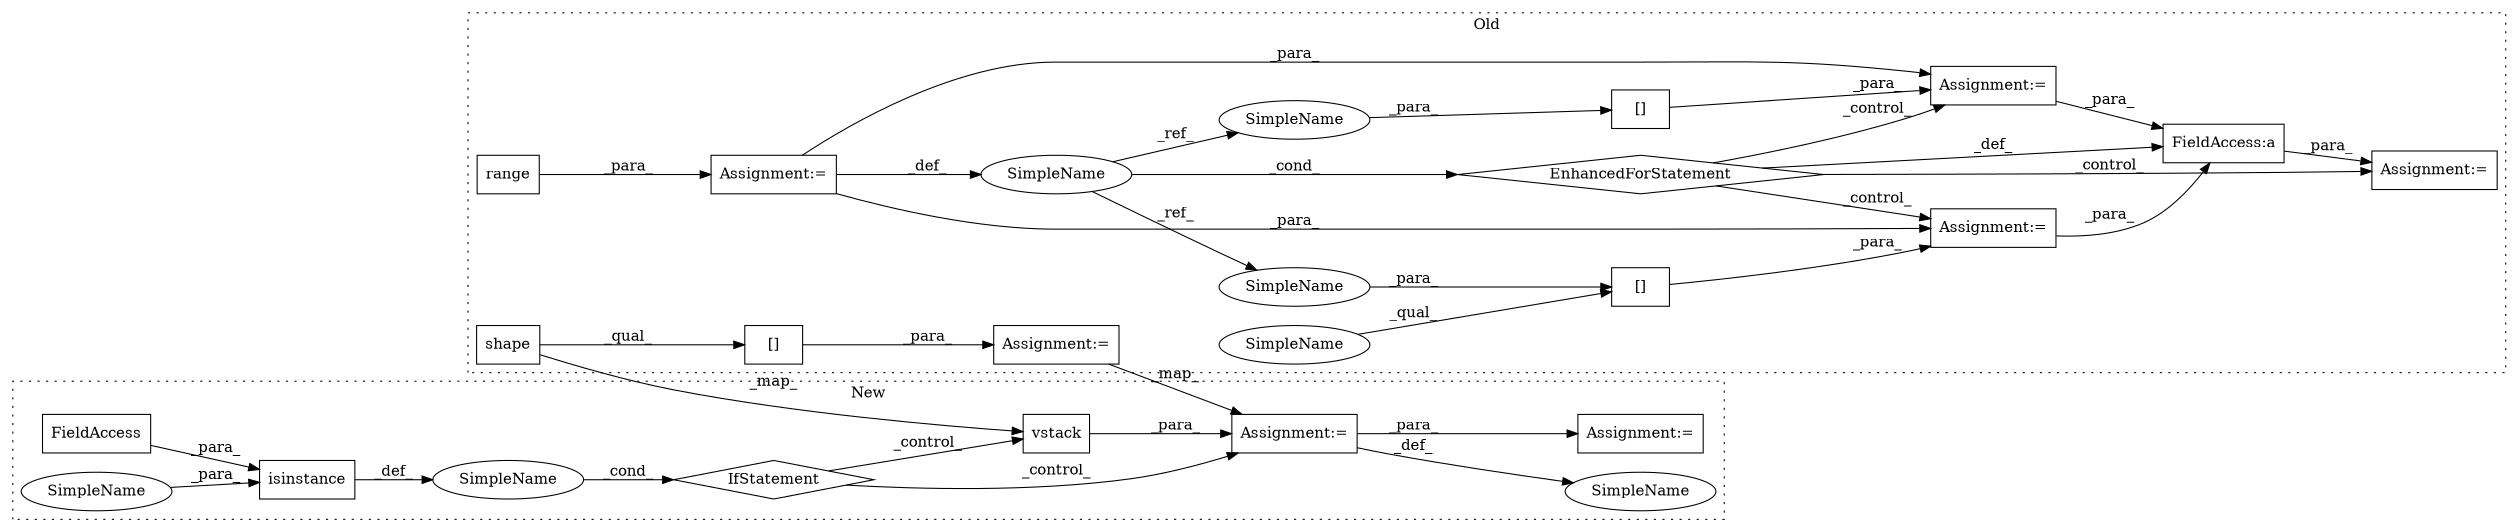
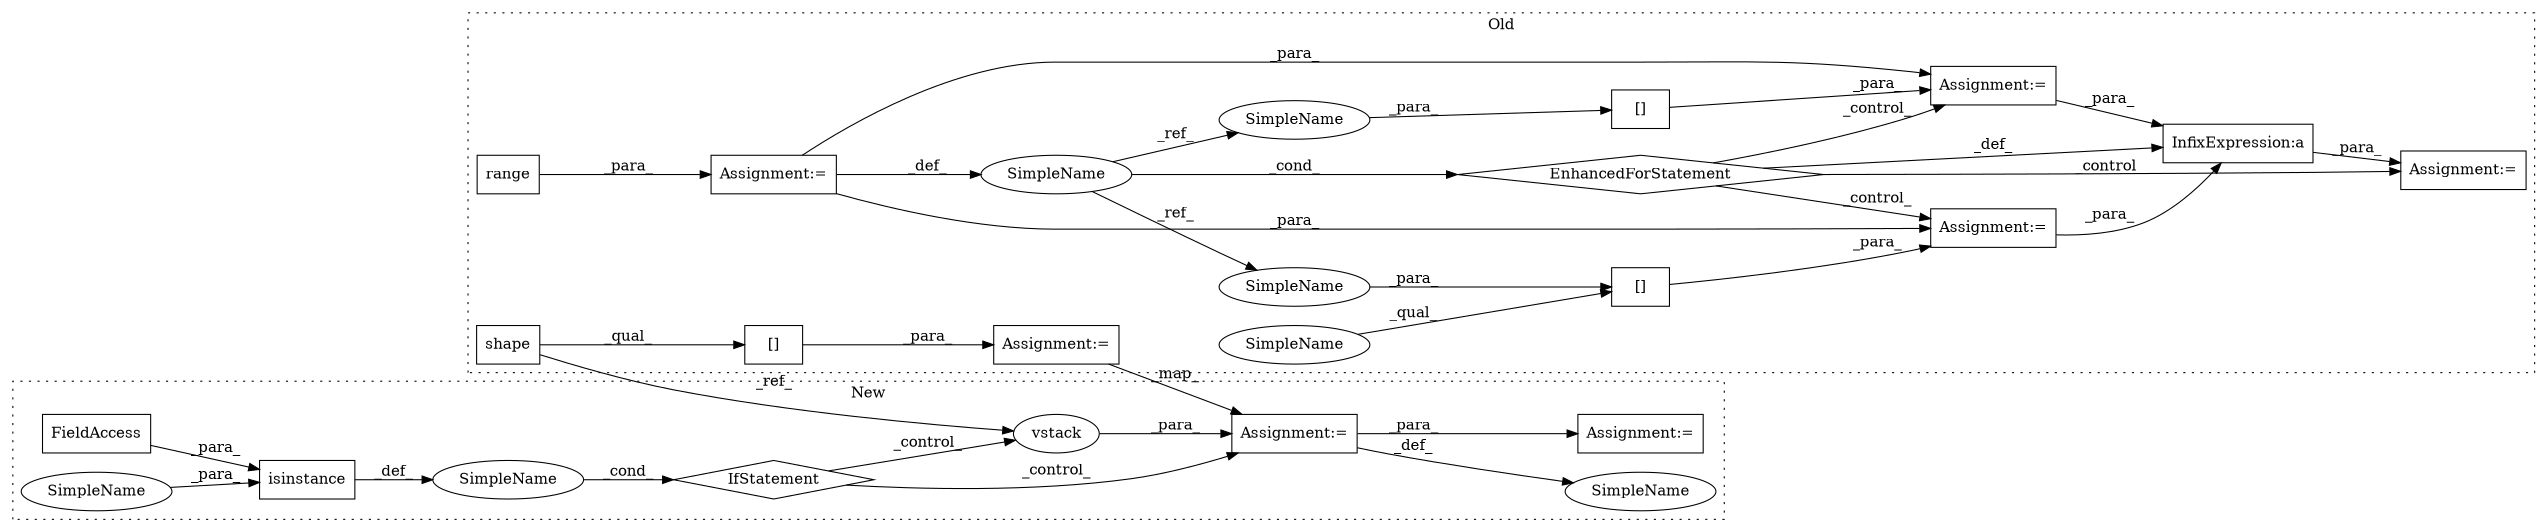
(2224, 143) -> (2238, 143)
(774, 382) -> (774, 382)
(1056, 434) -> (1056, 434)
